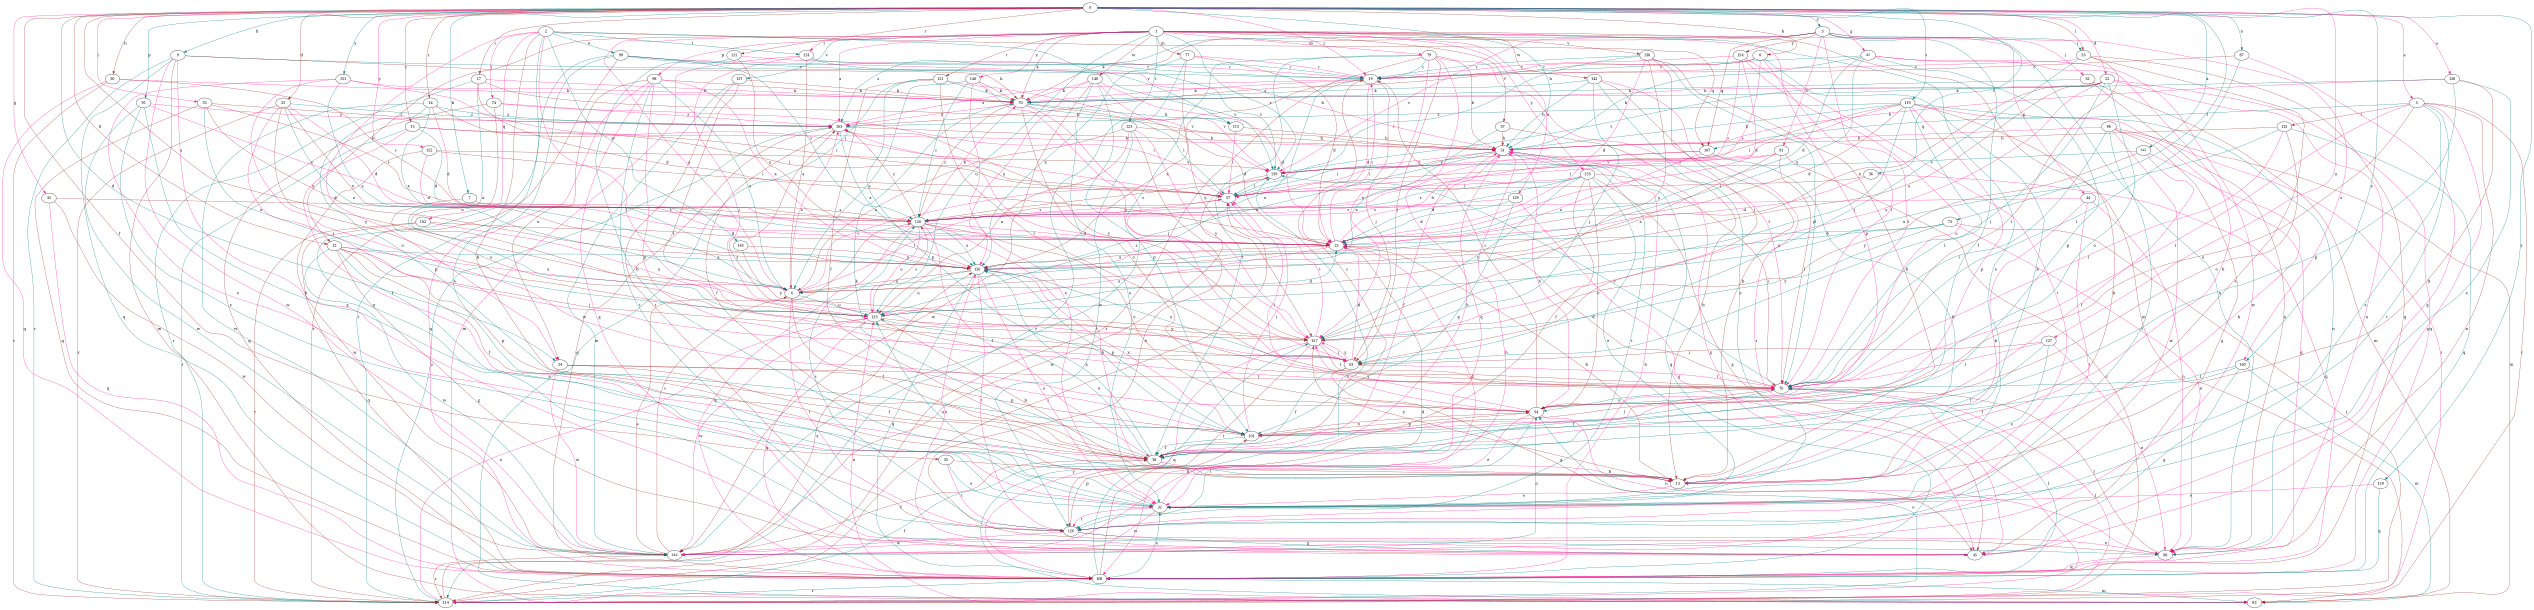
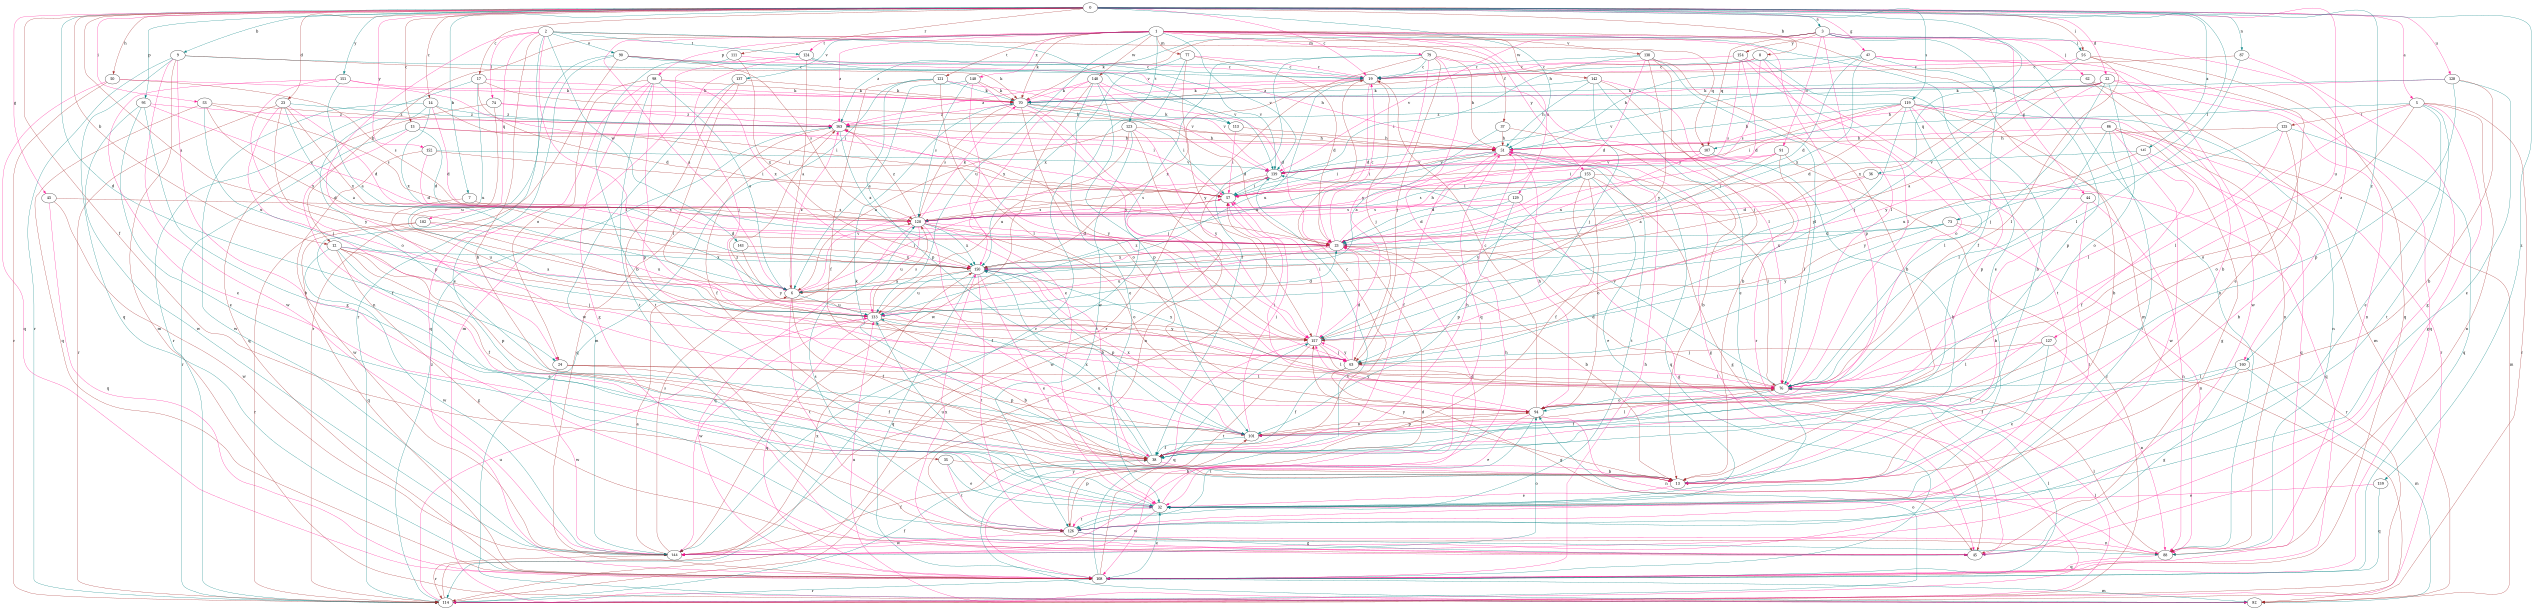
(780, 102) -> (780, 102)
(872, 157) -> (872, 157)
